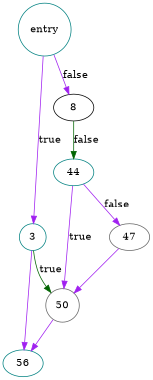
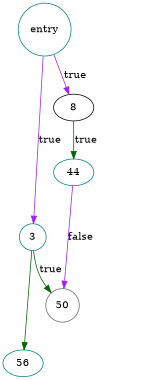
(76, 75) -> (76, 75)
(86, 140) -> (86, 140)
(81, 237) -> (81, 237)
(130, 237) -> none
(28, 296) -> (28, 296)
(44, 332) -> none
